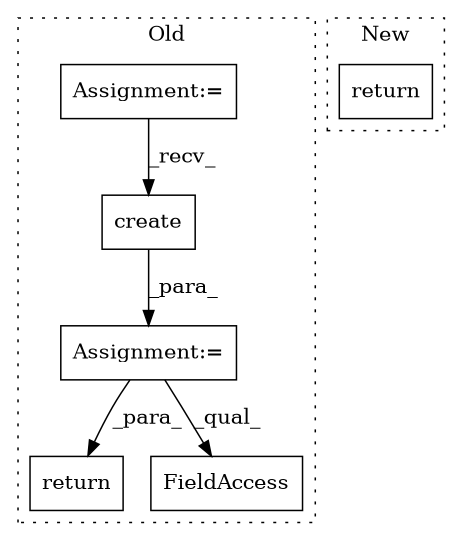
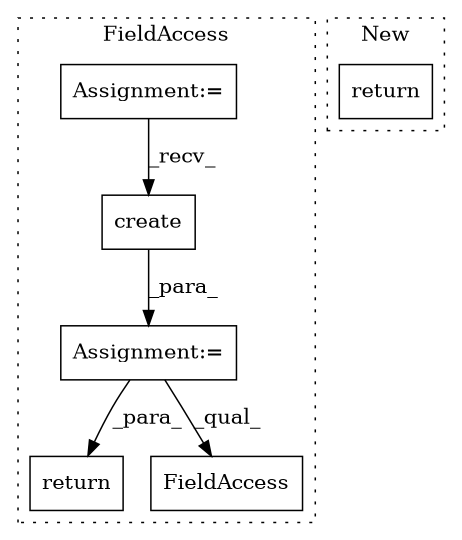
(167, 35) -> (167, 35)
